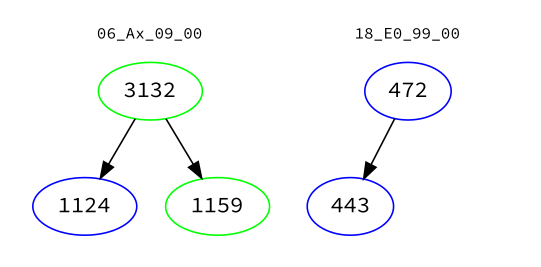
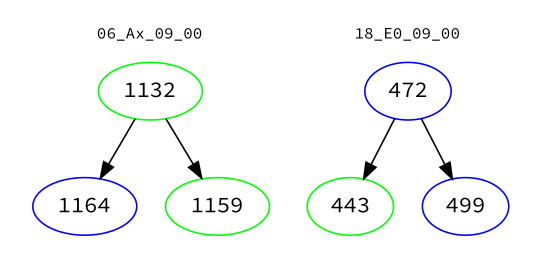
(408, 34) -> (408, 34)
(150, 91) -> (150, 91)
(85, 206) -> (85, 206)
(350, 206) -> (350, 206)
none -> (466, 206)
